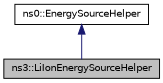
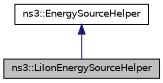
(82, 14) -> (82, 14)
